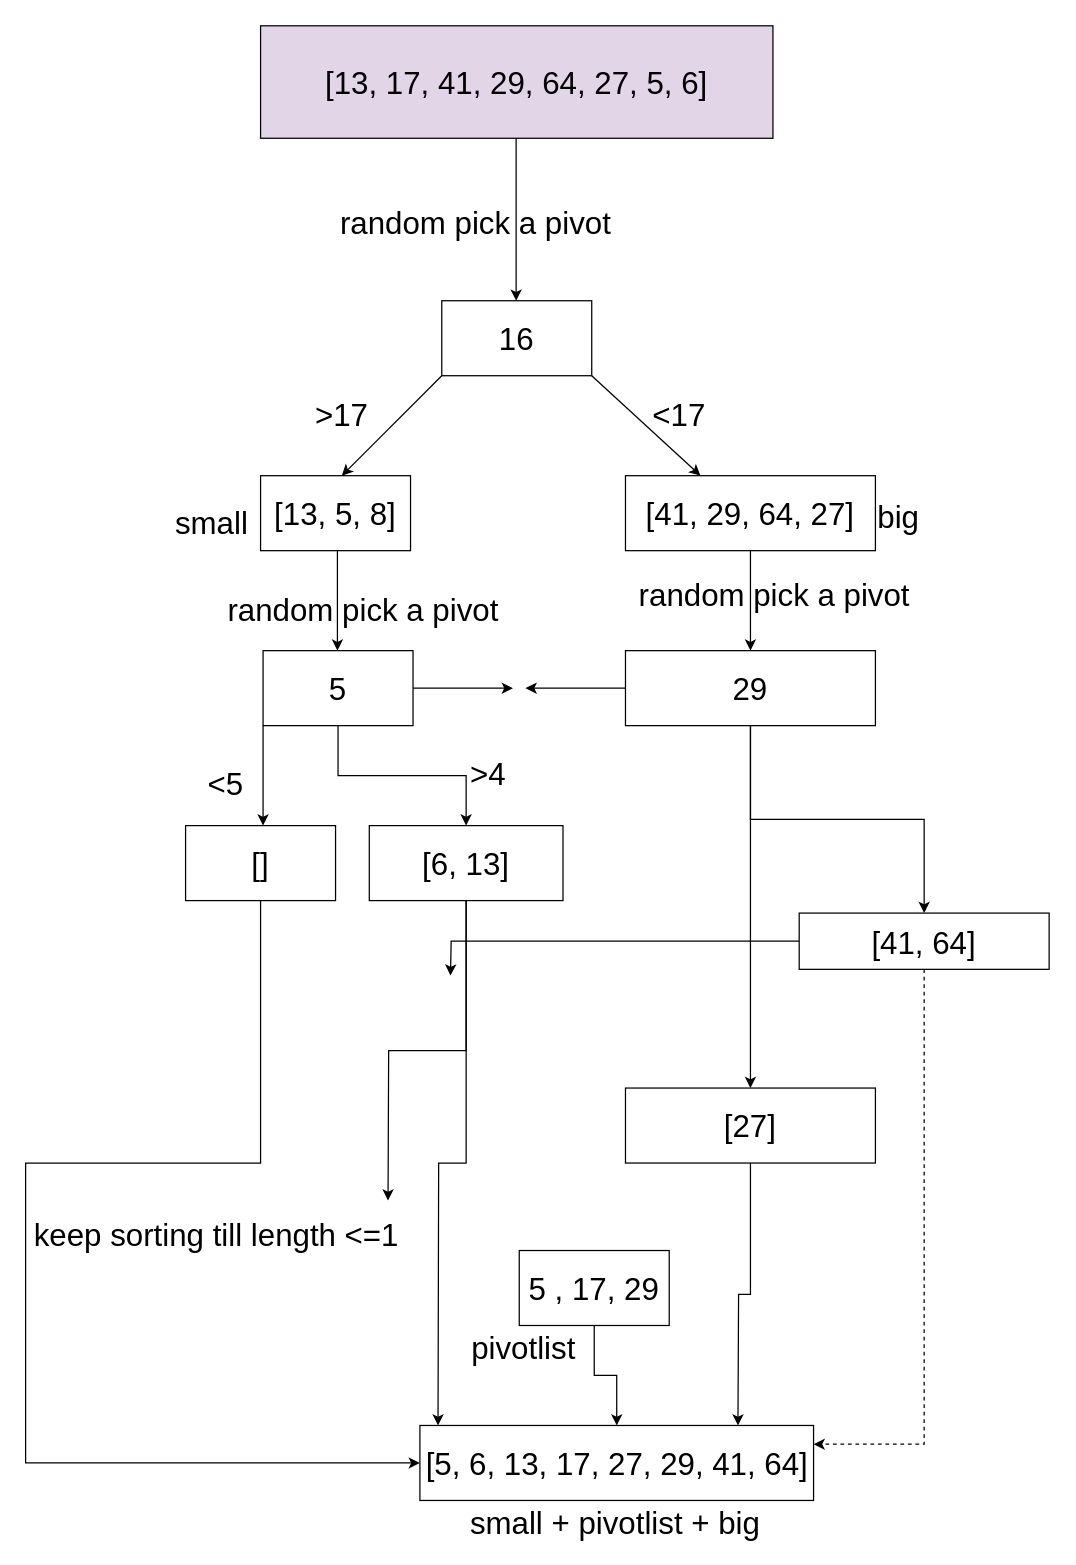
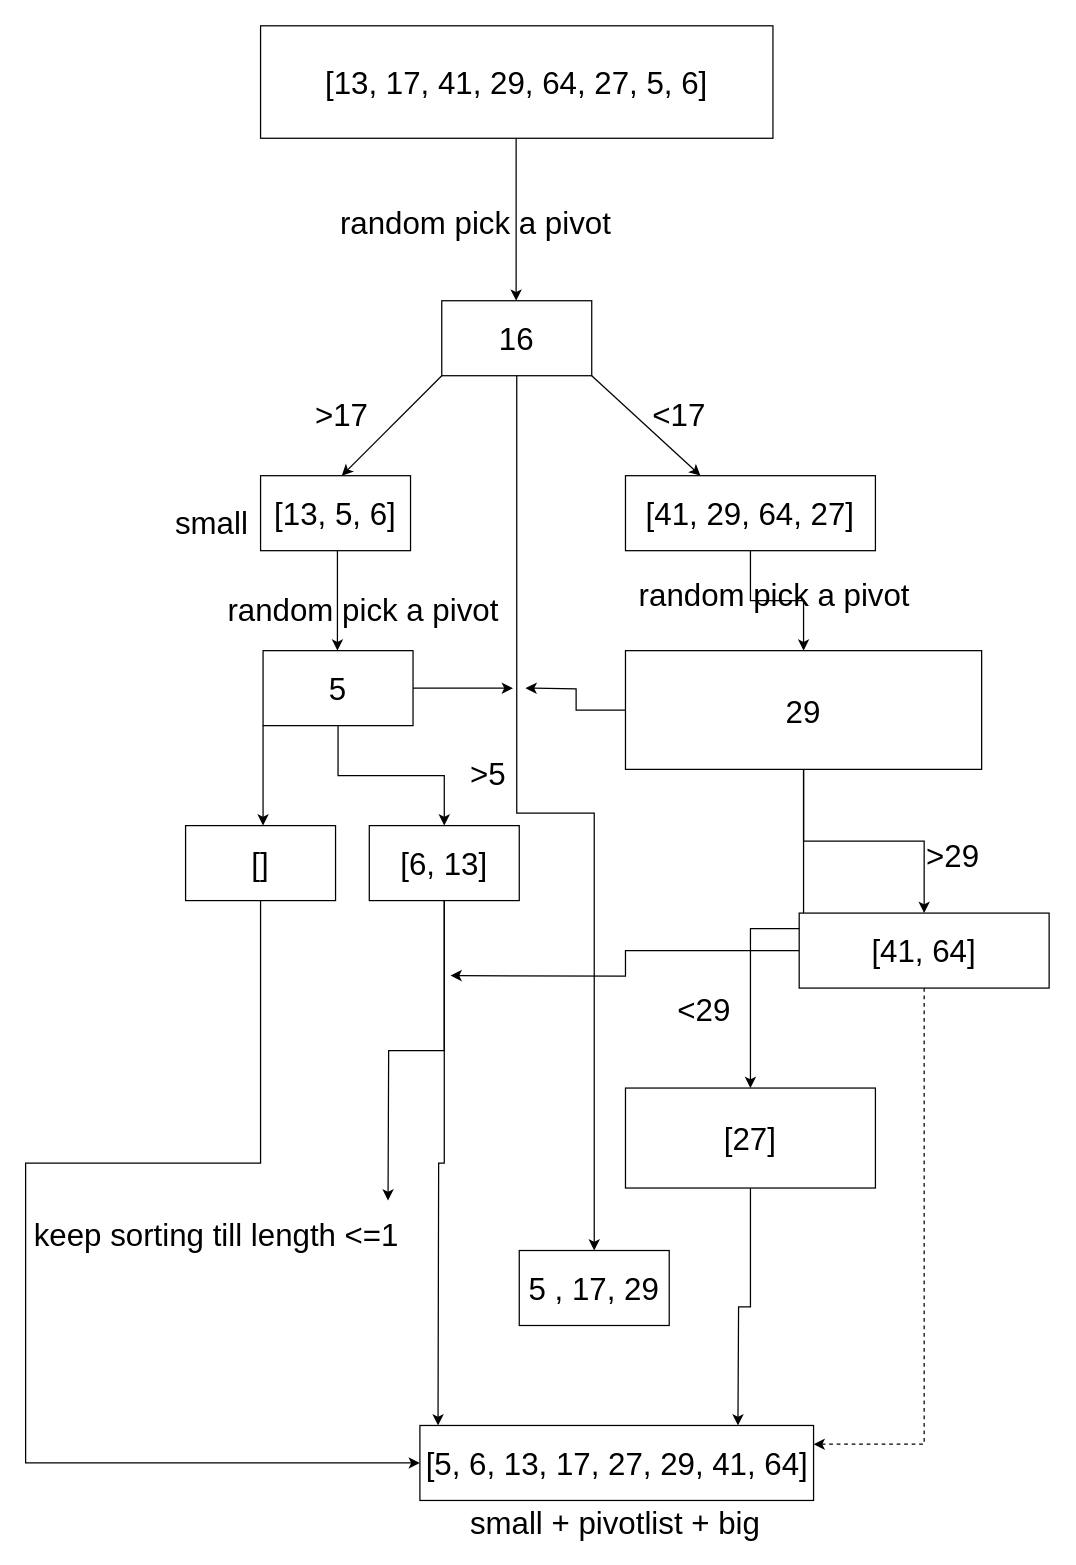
(517, 82) -> (517, 82)
(336, 513) -> (336, 513)
(907, 513) -> none
(751, 688) -> (804, 710)
(488, 774) -> (488, 774)
(231, 781) -> none
none -> (551, 813)
none -> (962, 853)
(466, 863) -> (444, 863)
(924, 941) -> (924, 951)
none -> (713, 1007)
(751, 1126) -> (751, 1138)
(532, 1344) -> none
(602, 1376) -> none
